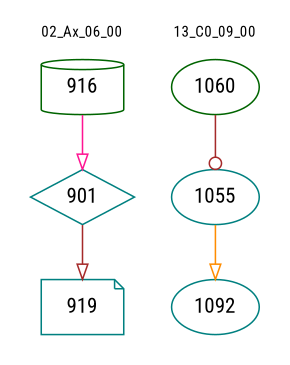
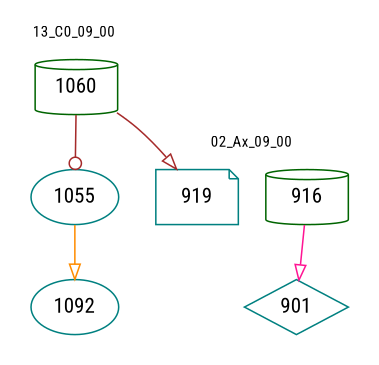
(82, 33) -> (252, 143)
(215, 87) -> (76, 87)
(82, 245) -> (154, 144)
